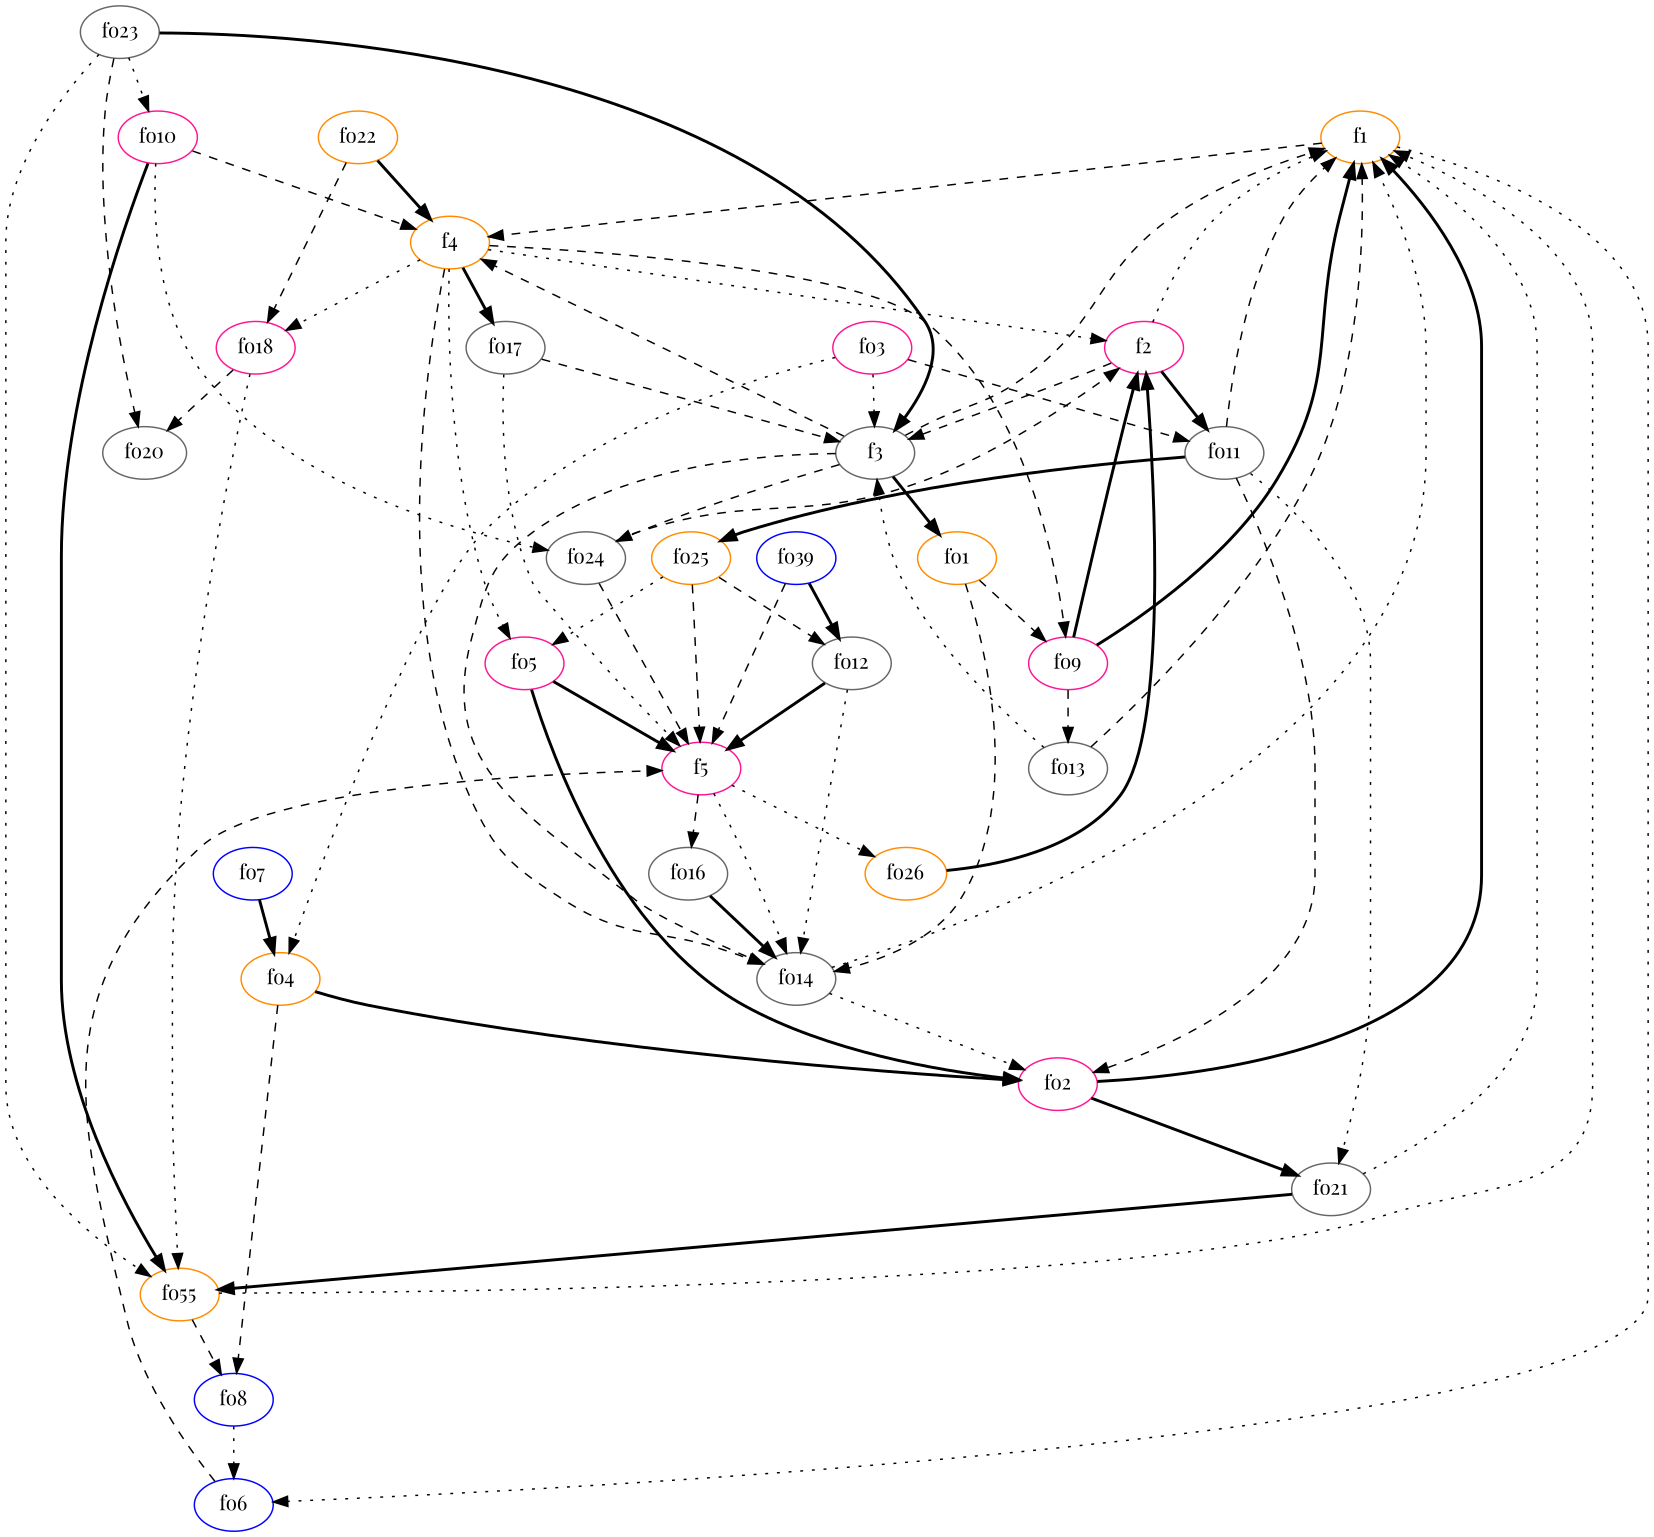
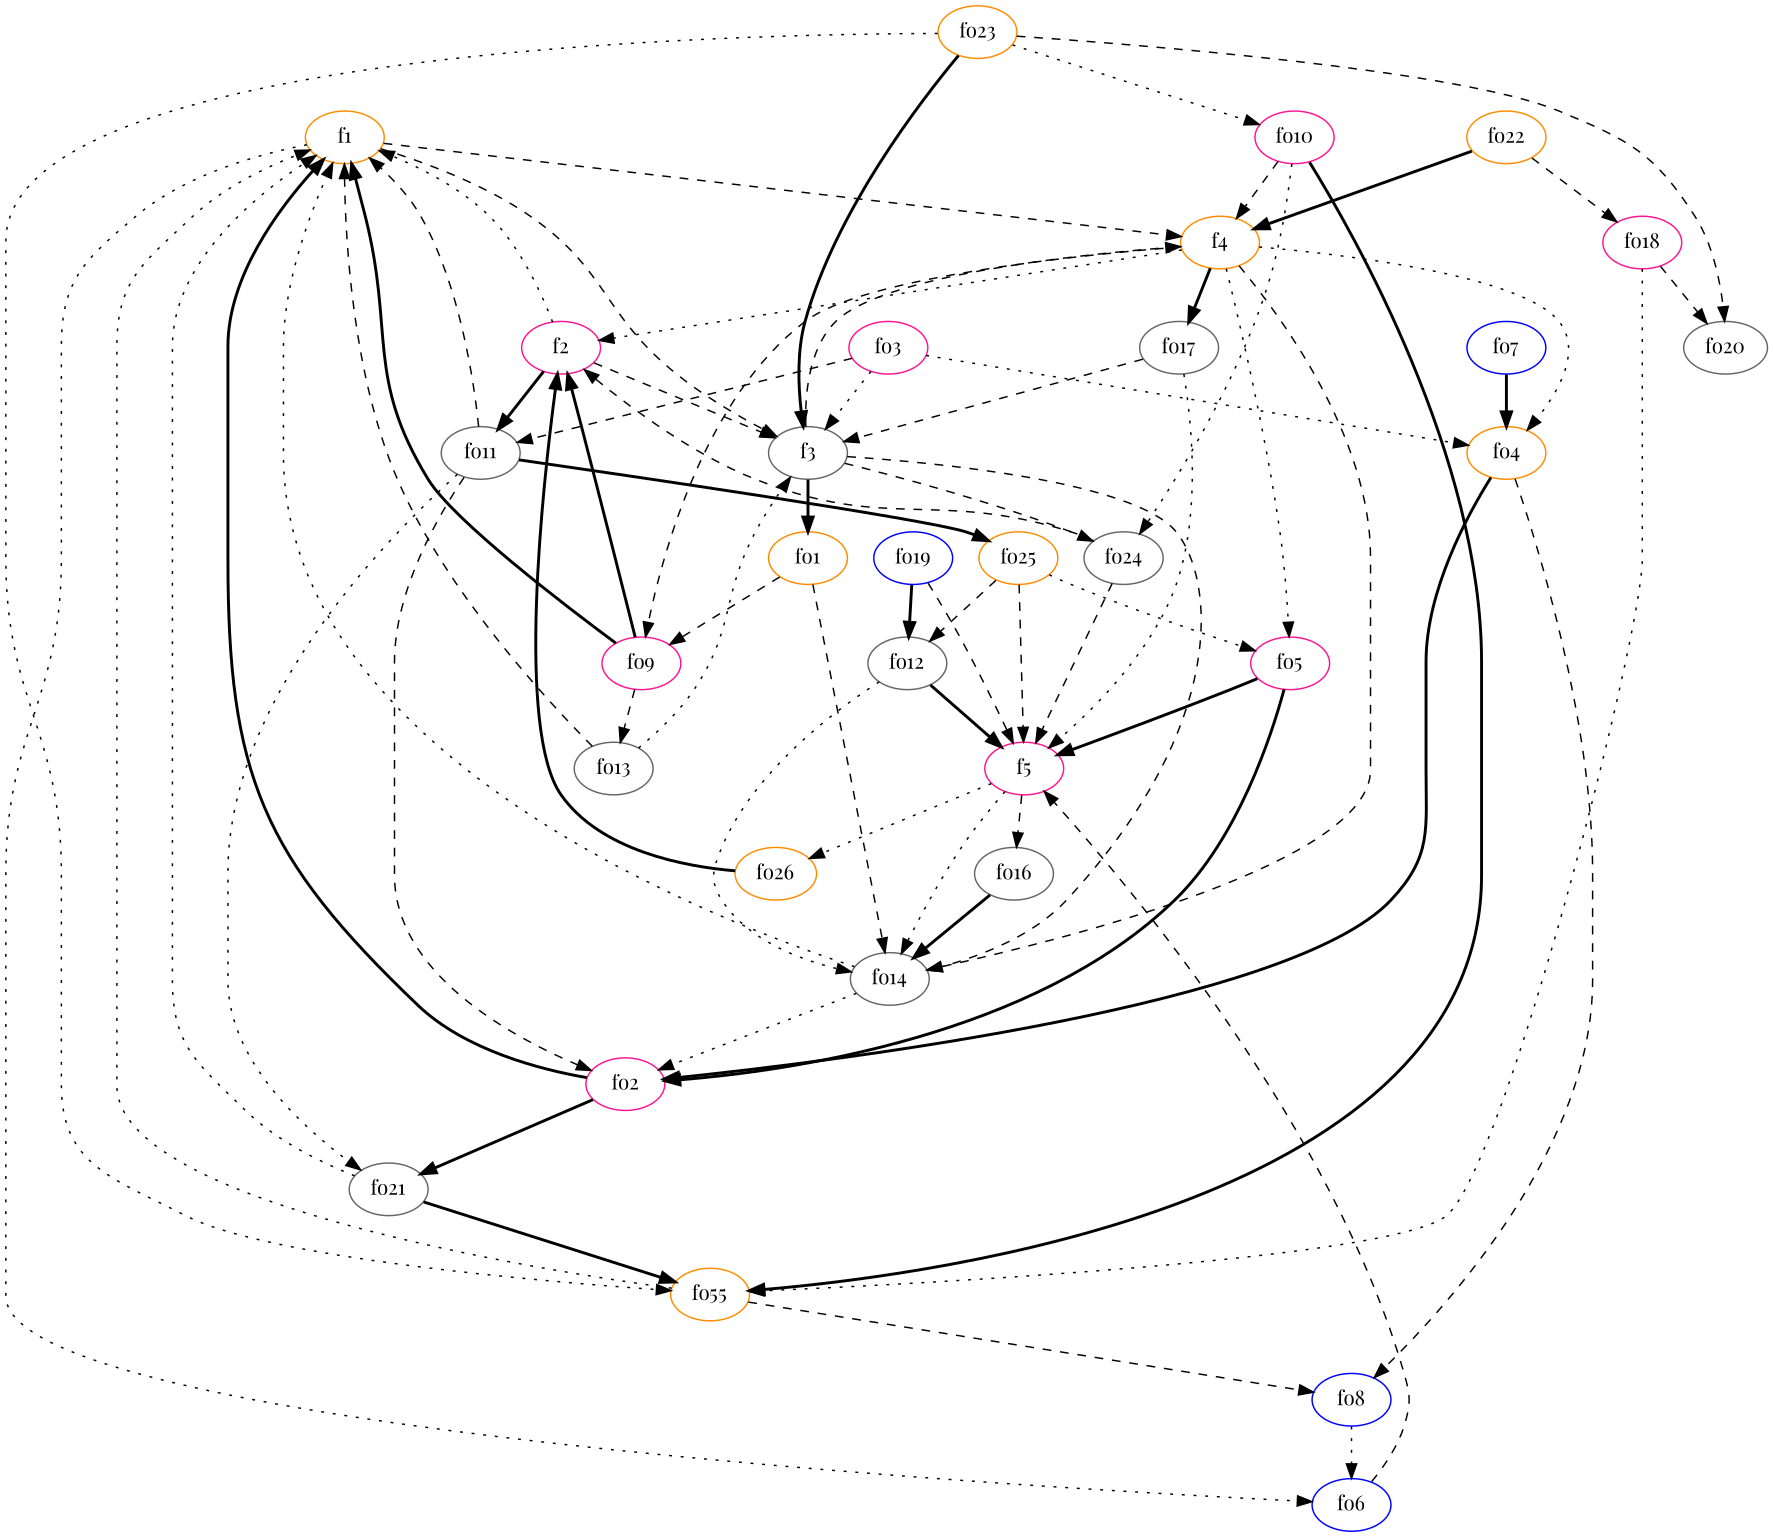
(120, 32) -> (977, 32)
(1104, 289) -> (587, 269)
(360, 292) -> (1467, 279)
(796, 558) -> (913, 558)
